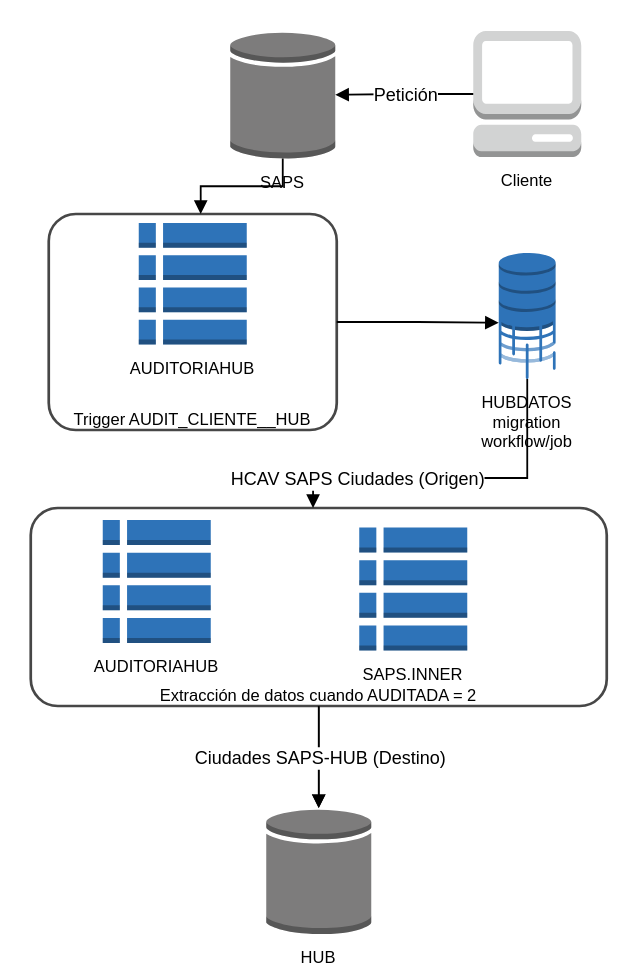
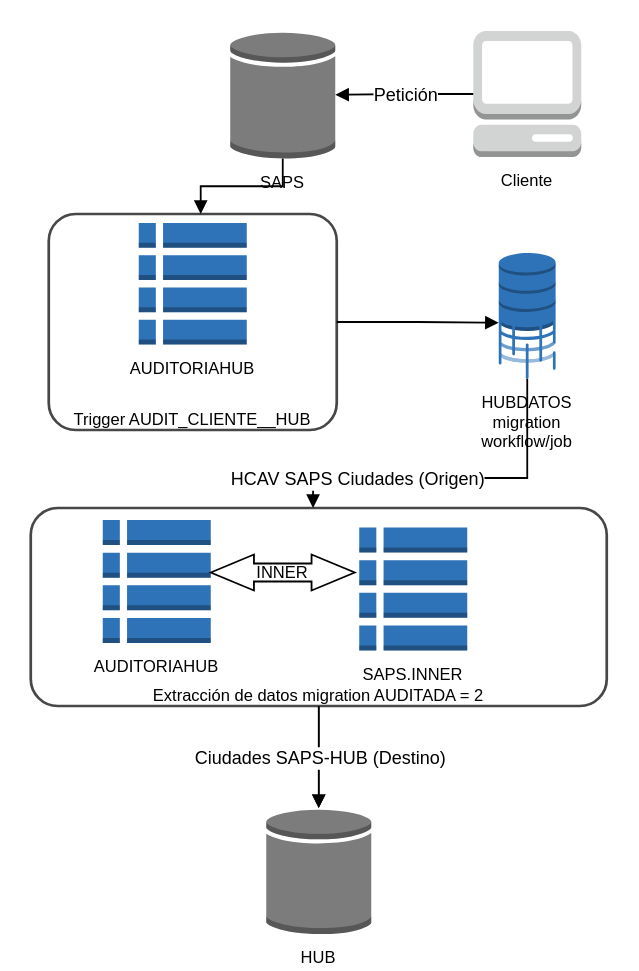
none -> (283, 572)
(319, 694) -> (319, 694)
